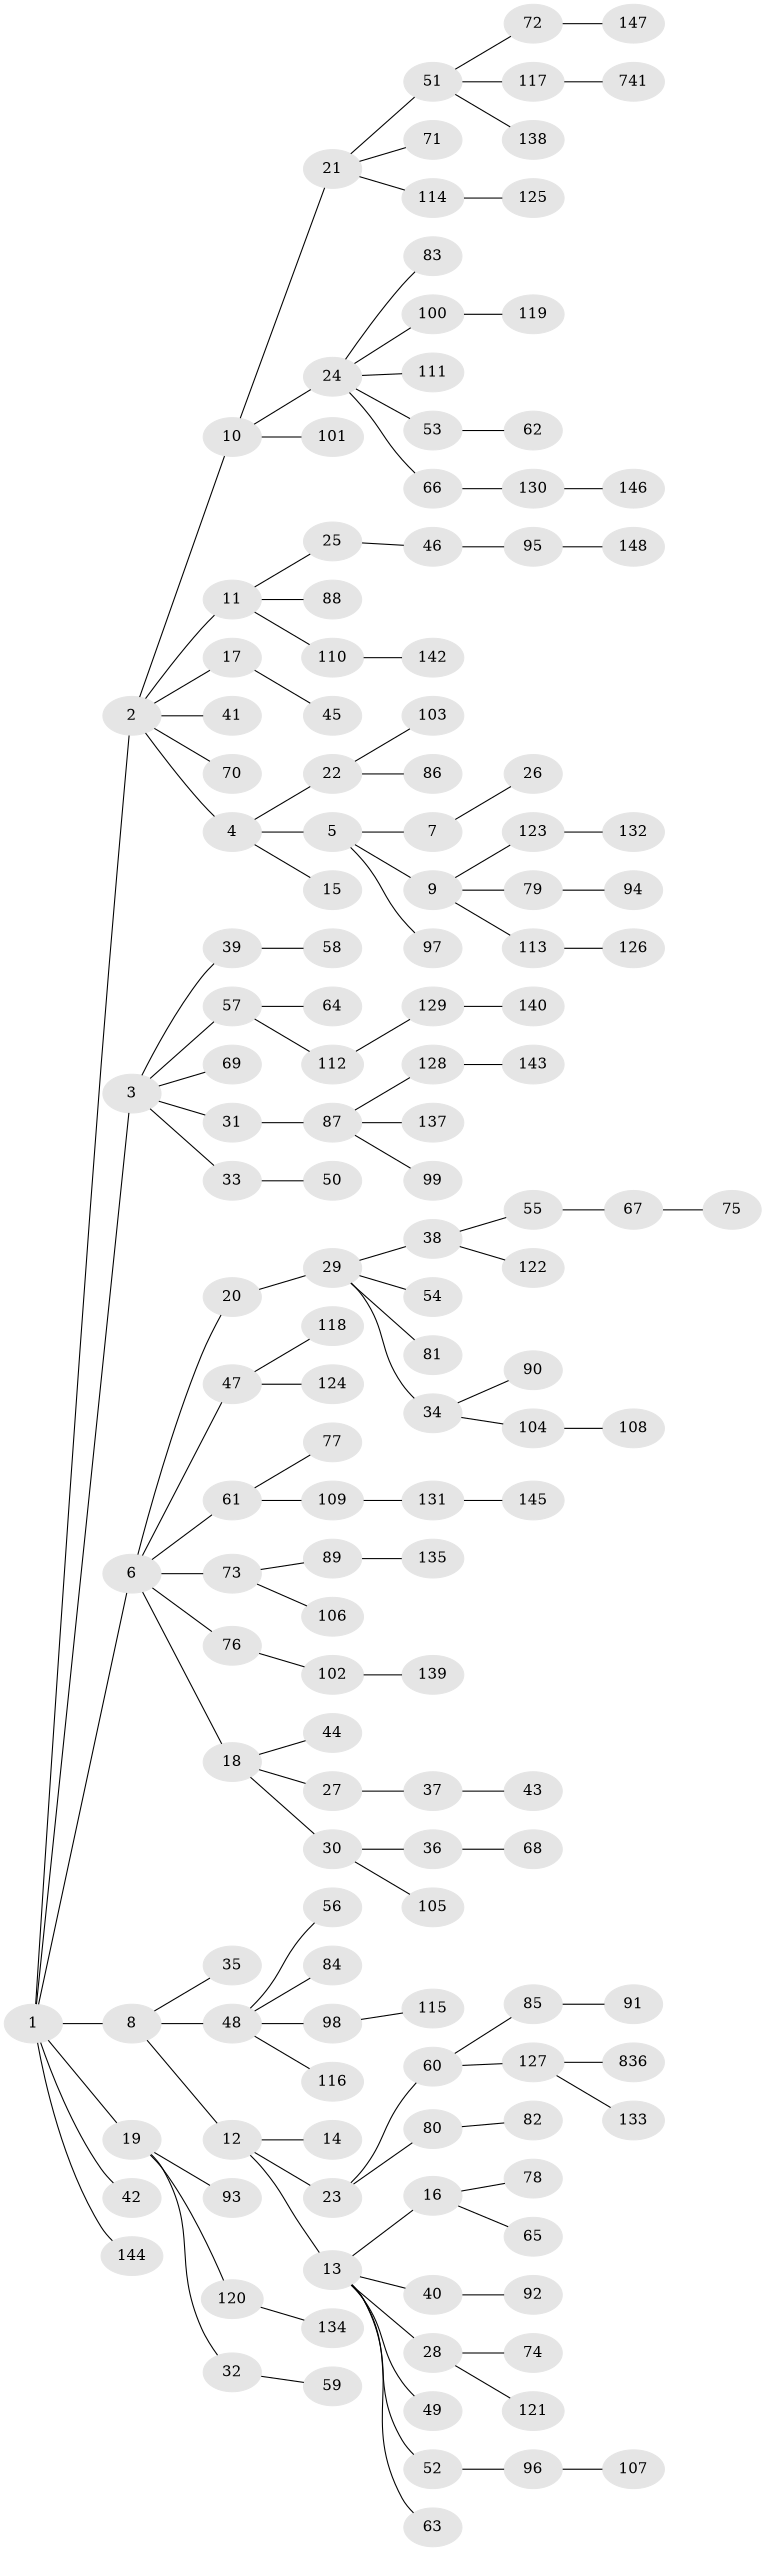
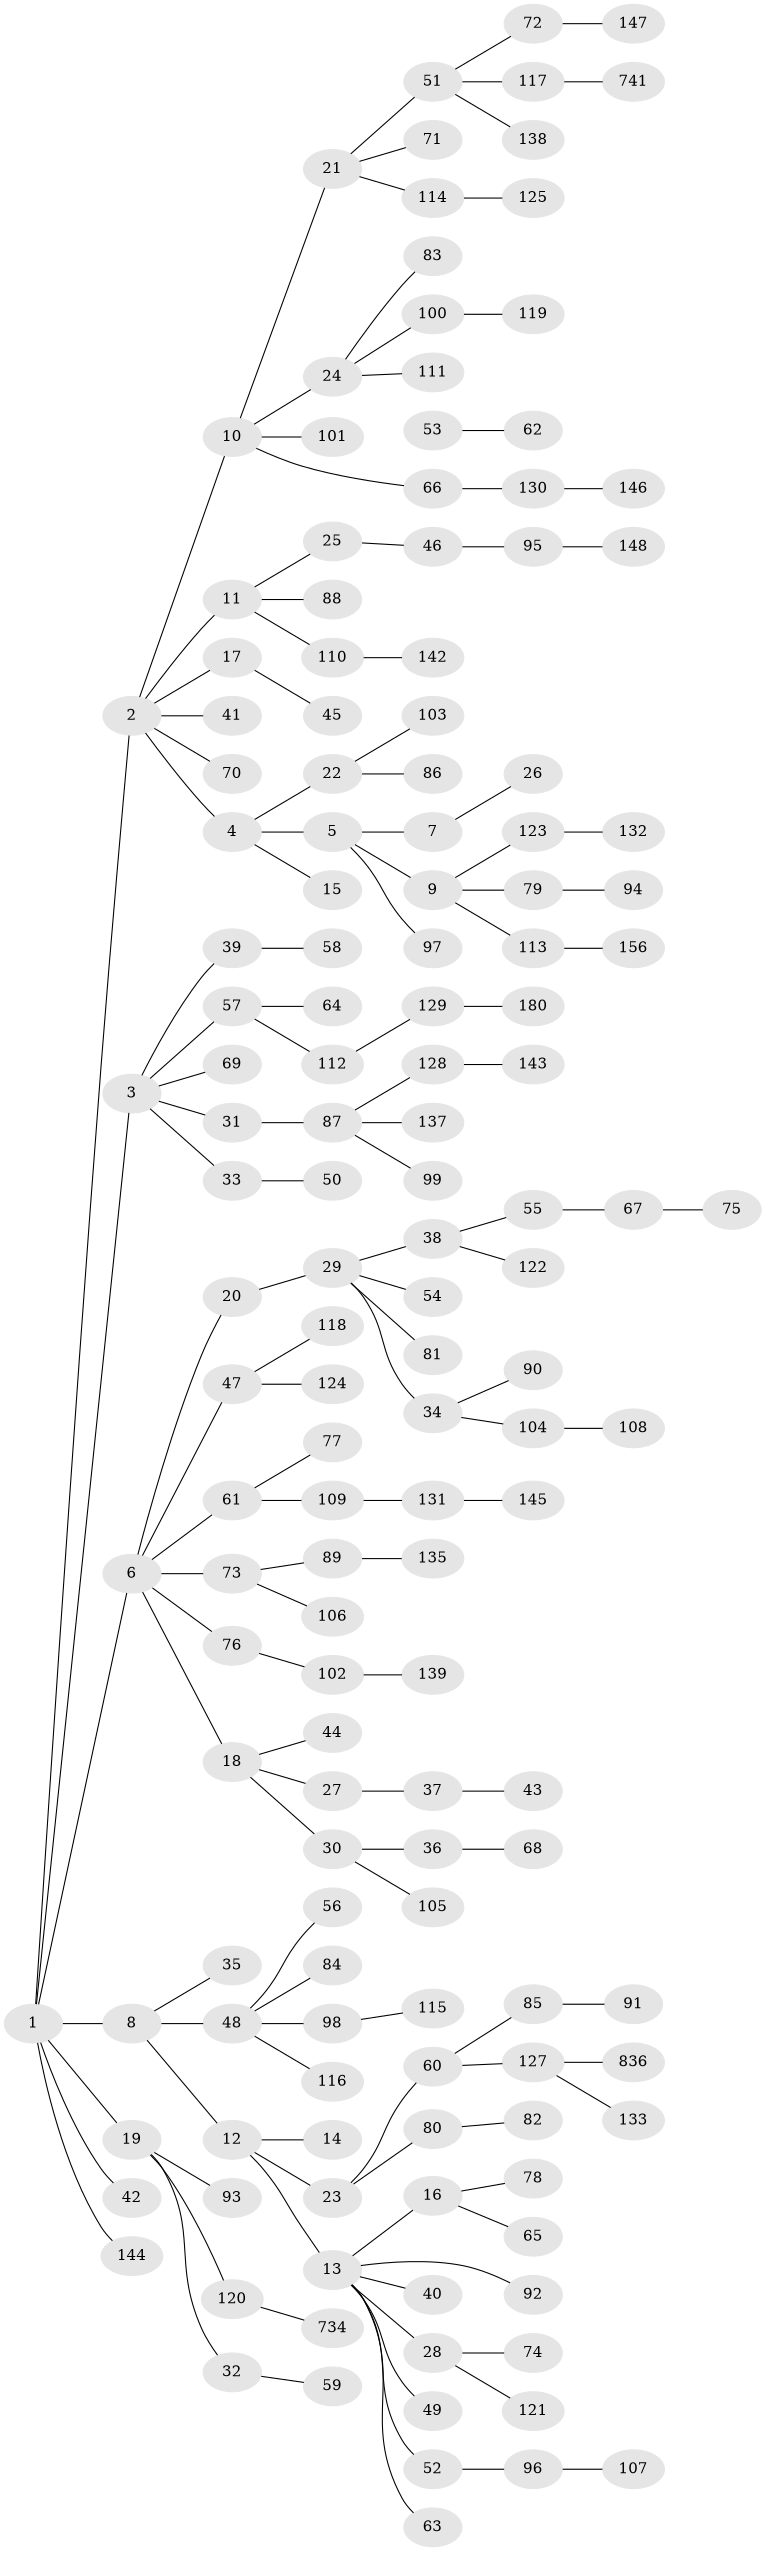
(383, 404) -> none
(382, 433) -> (329, 473)
(634, 948) -> (634, 948)
(533, 1006) -> (533, 1006)
(483, 2295) -> (437, 2262)
(333, 2328) -> (333, 2328)
